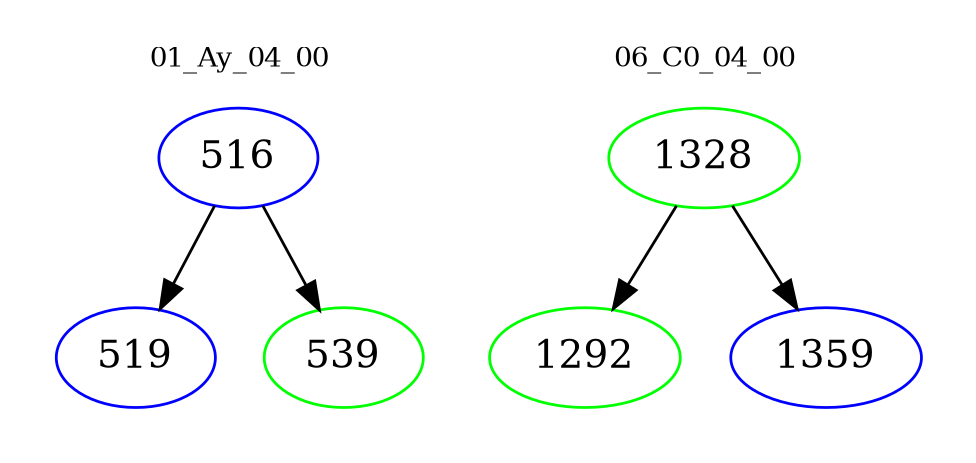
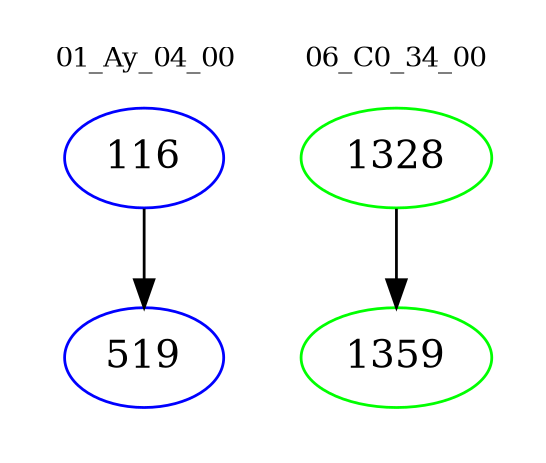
(706, 60) -> (396, 60)
(238, 158) -> (144, 158)
(344, 358) -> none
(585, 358) -> none
(826, 358) -> (396, 358)
